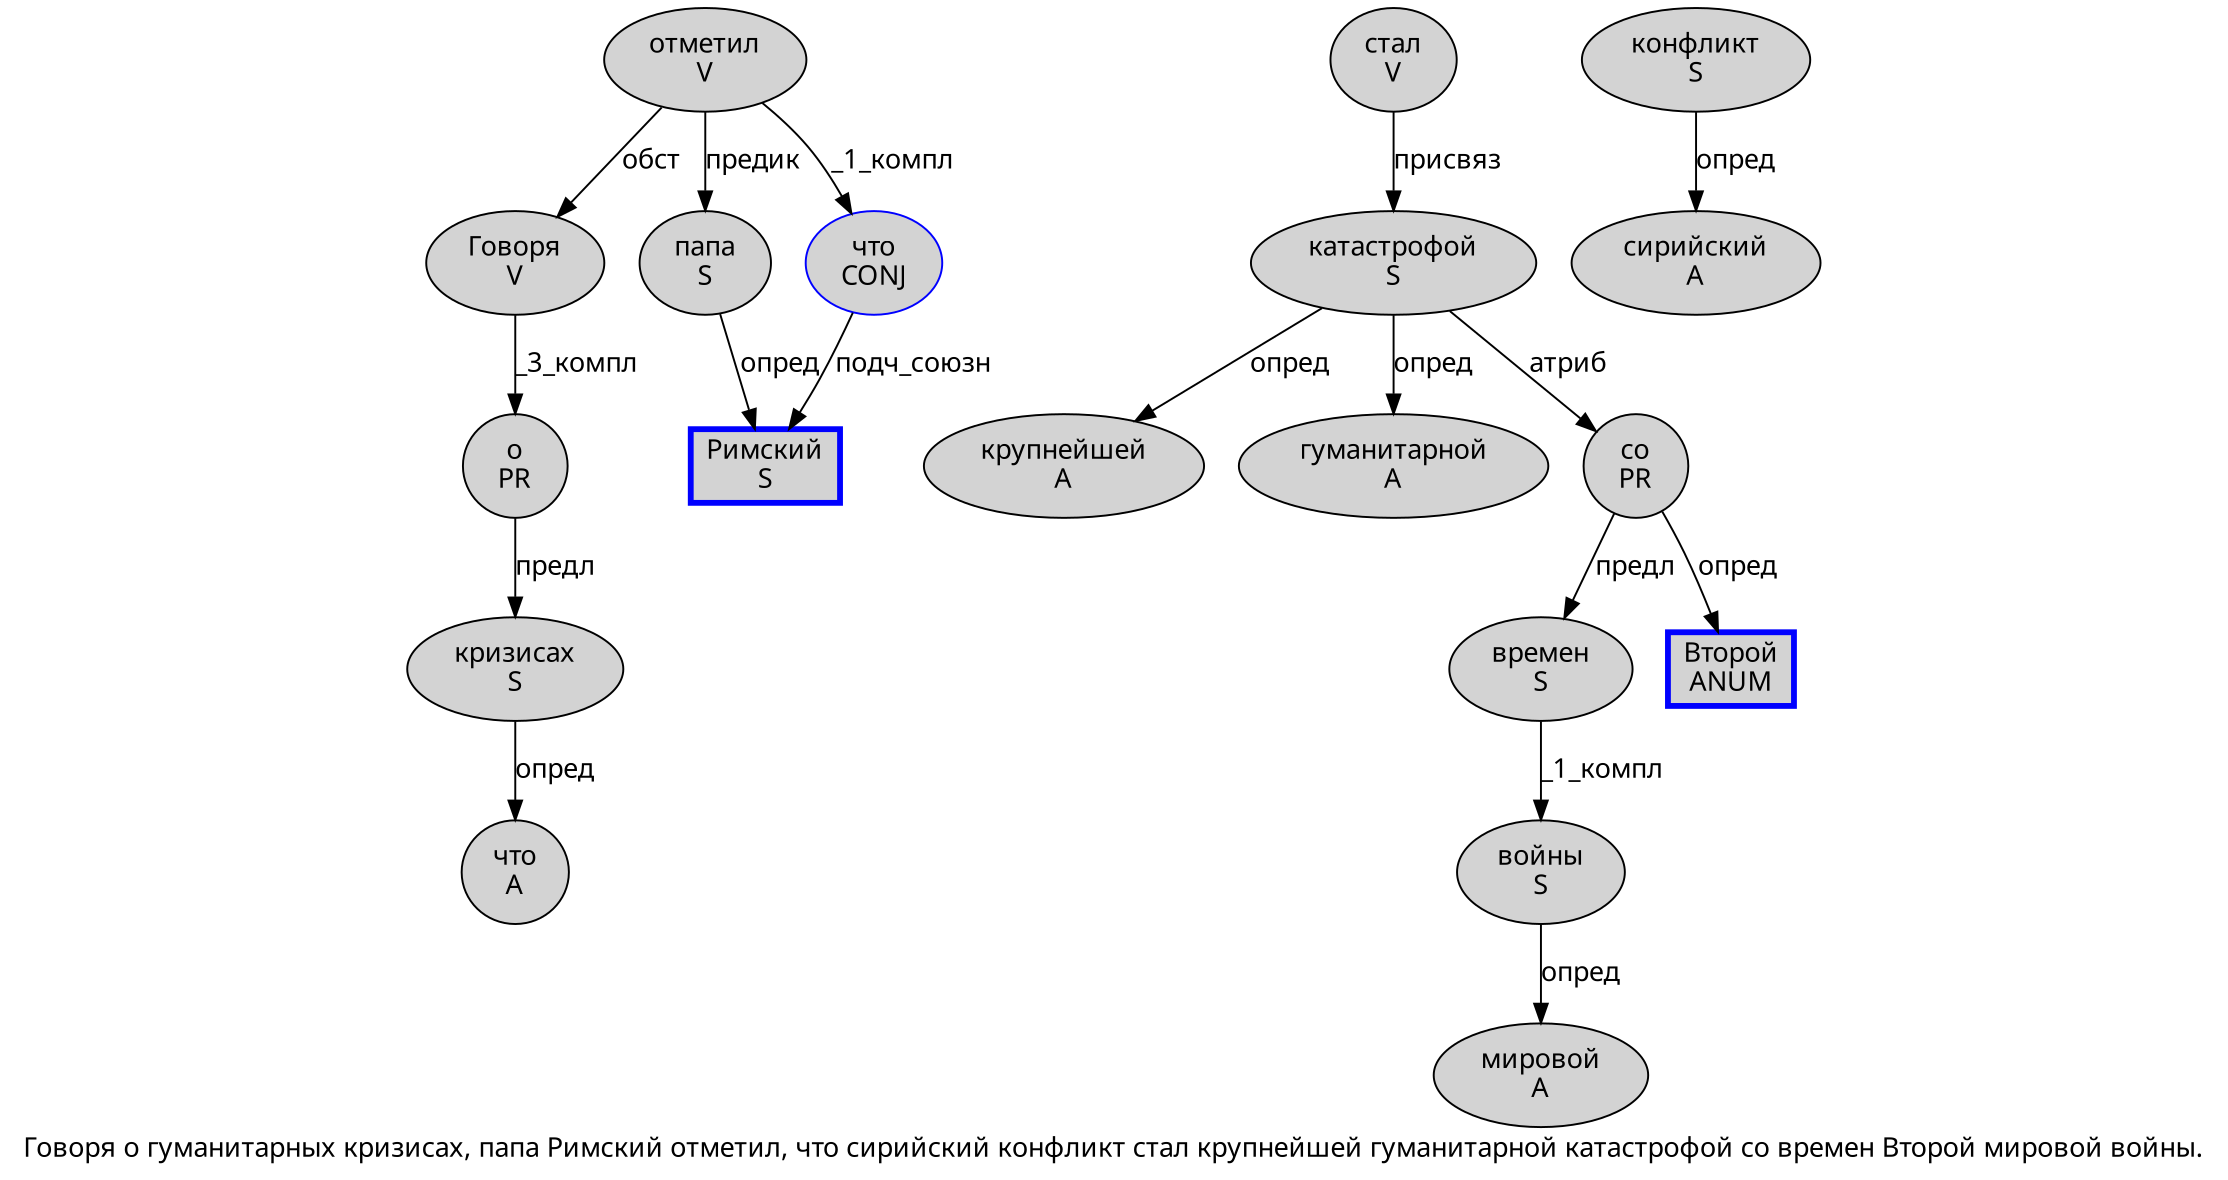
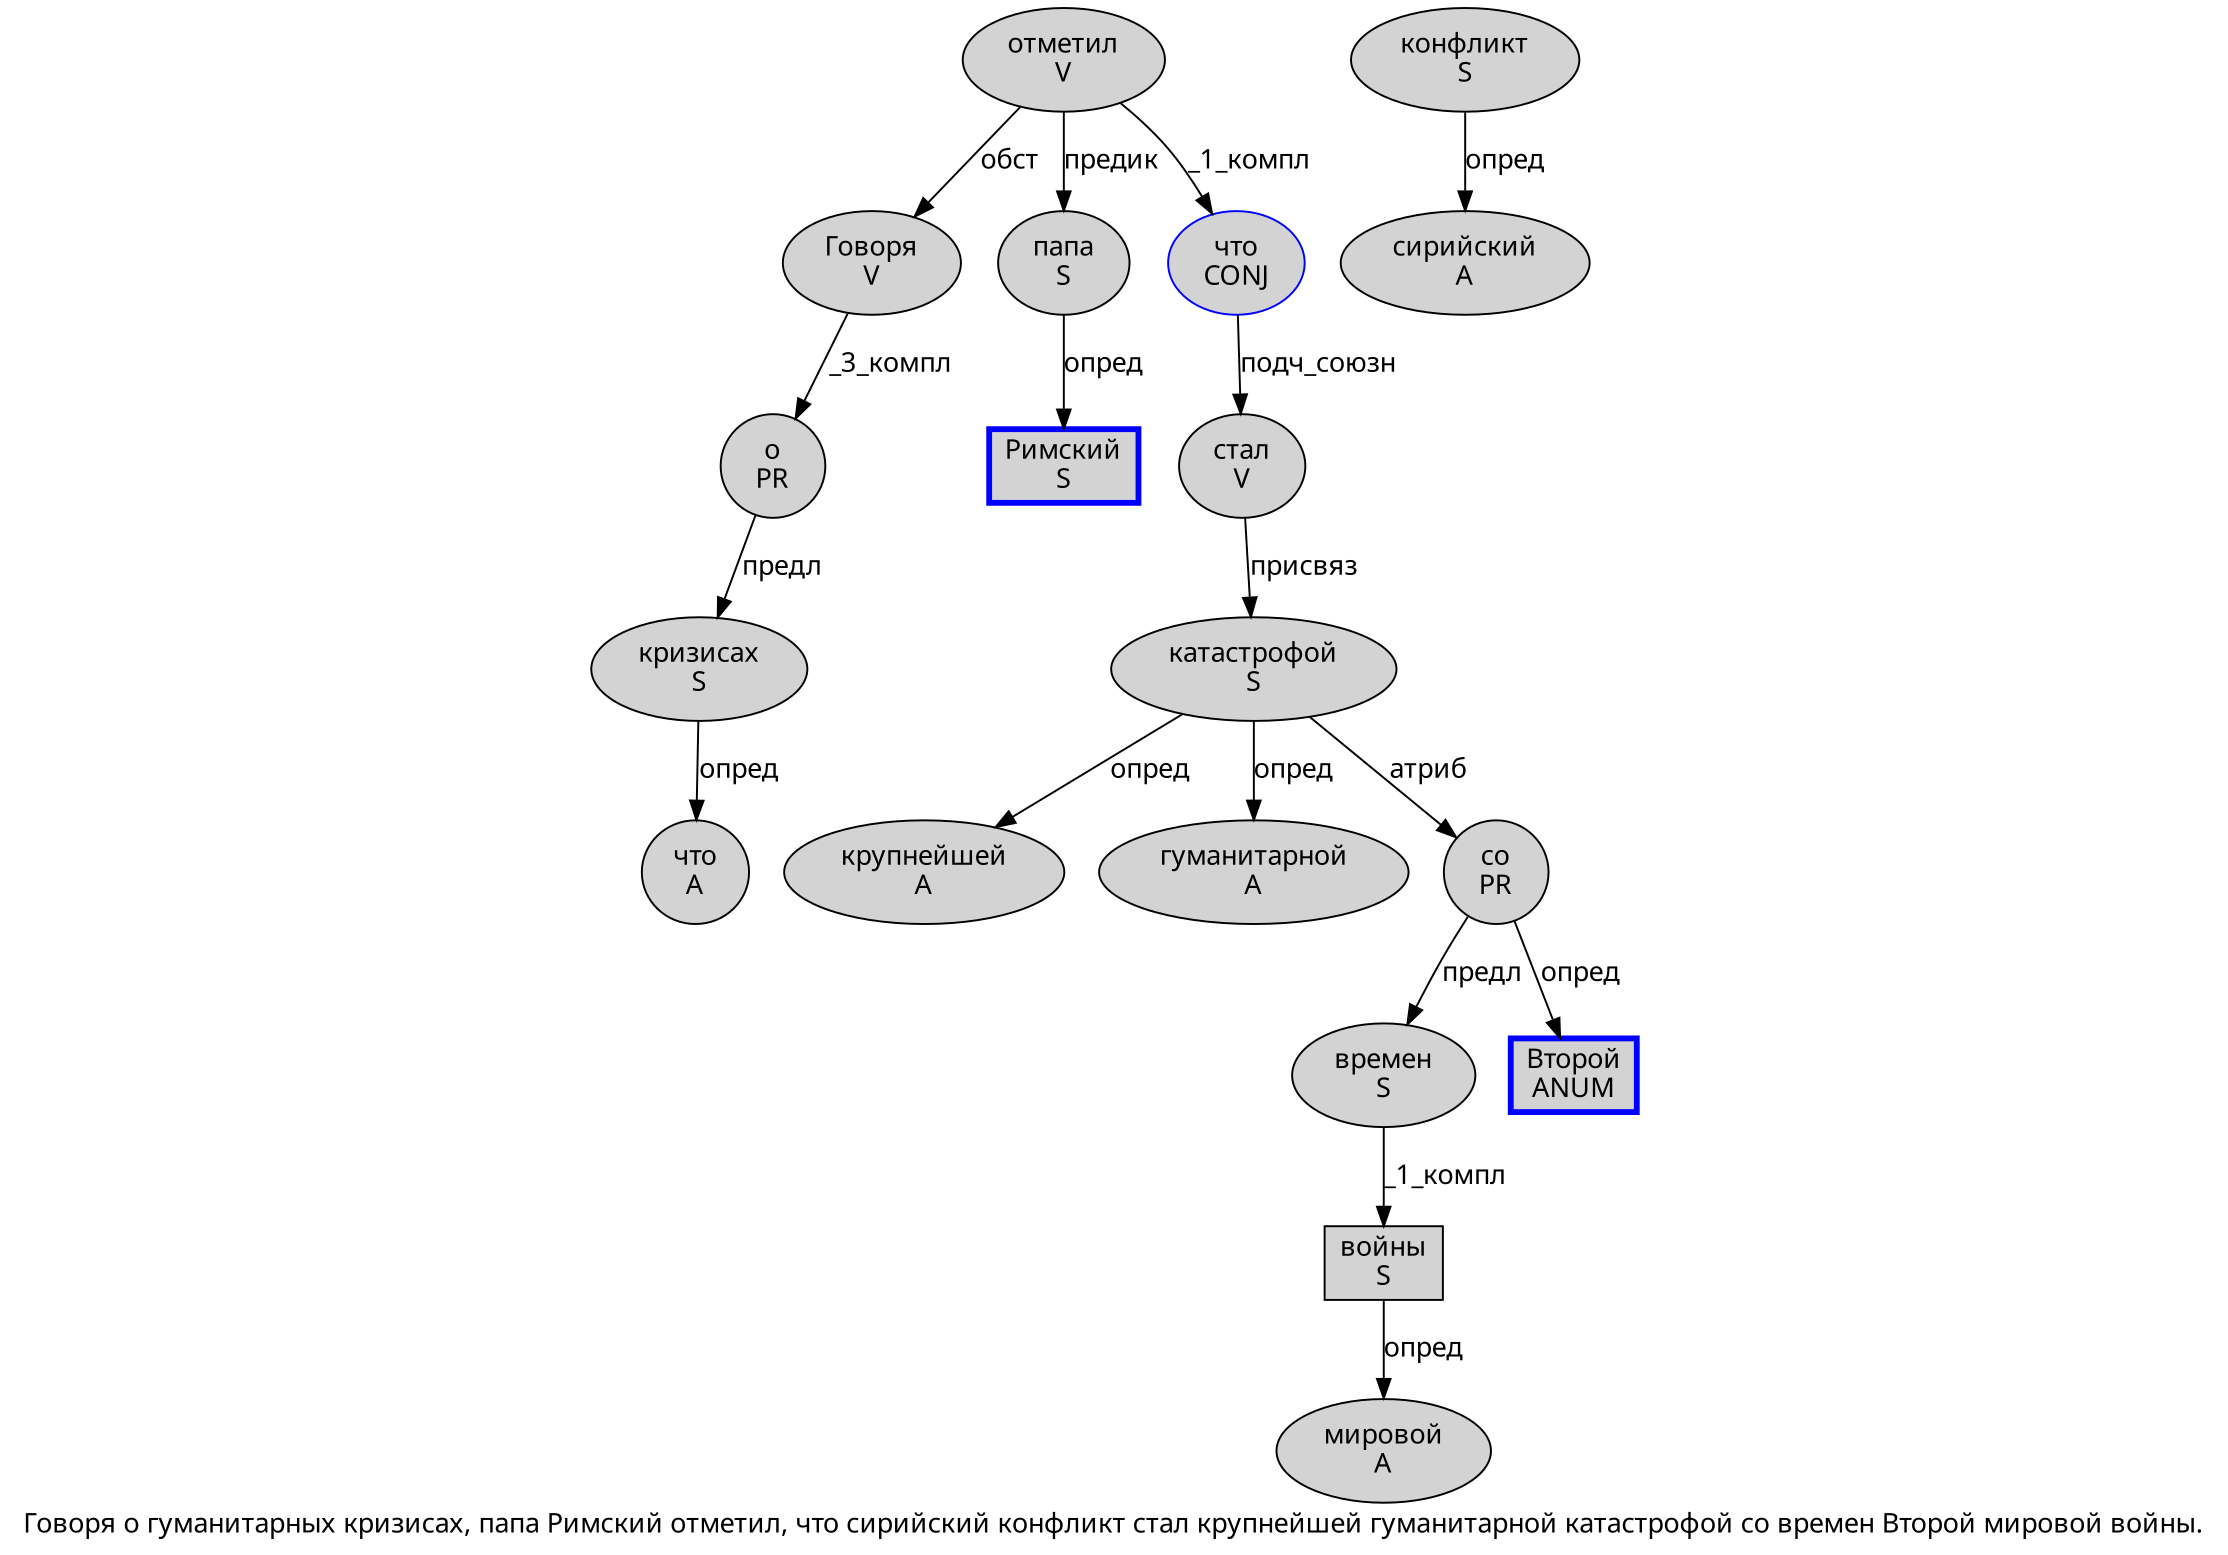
(828, 364) -> (1239, 354)
(1541, 872) -> (1384, 1263)
